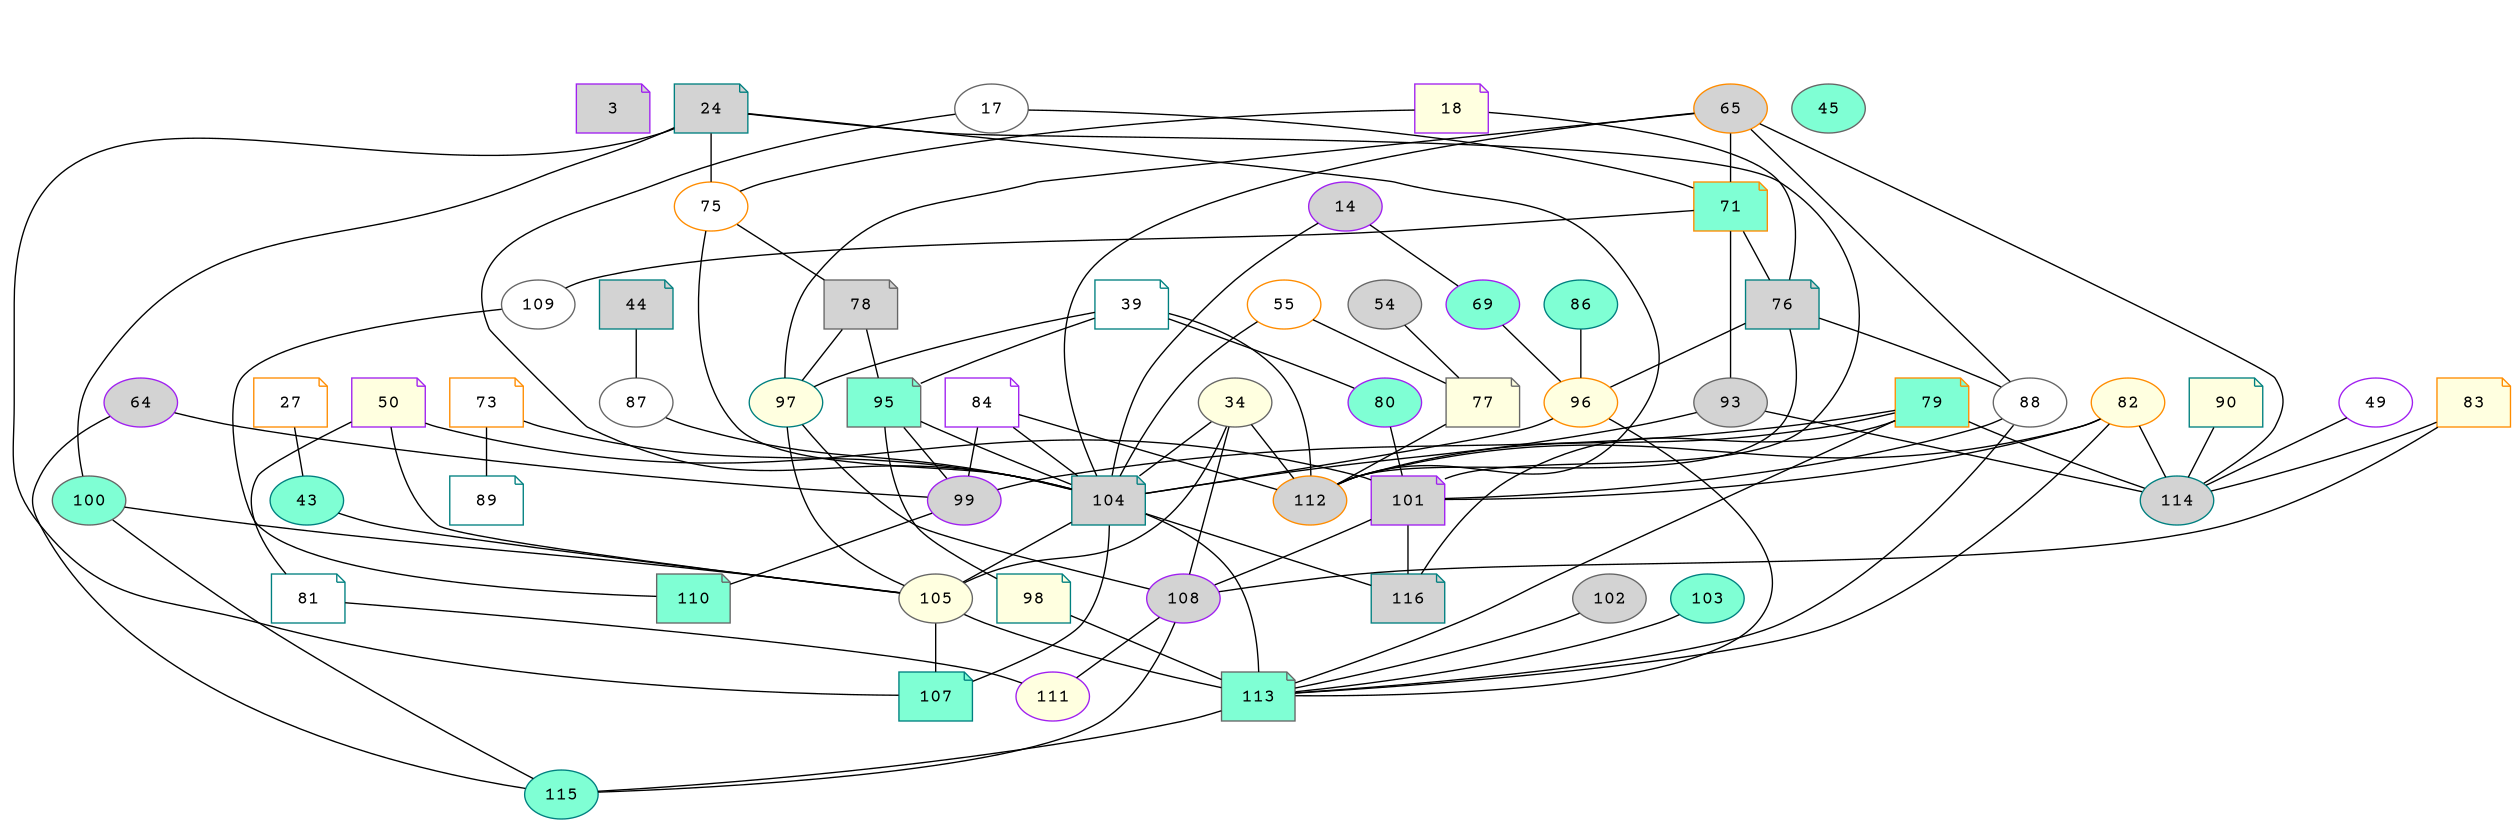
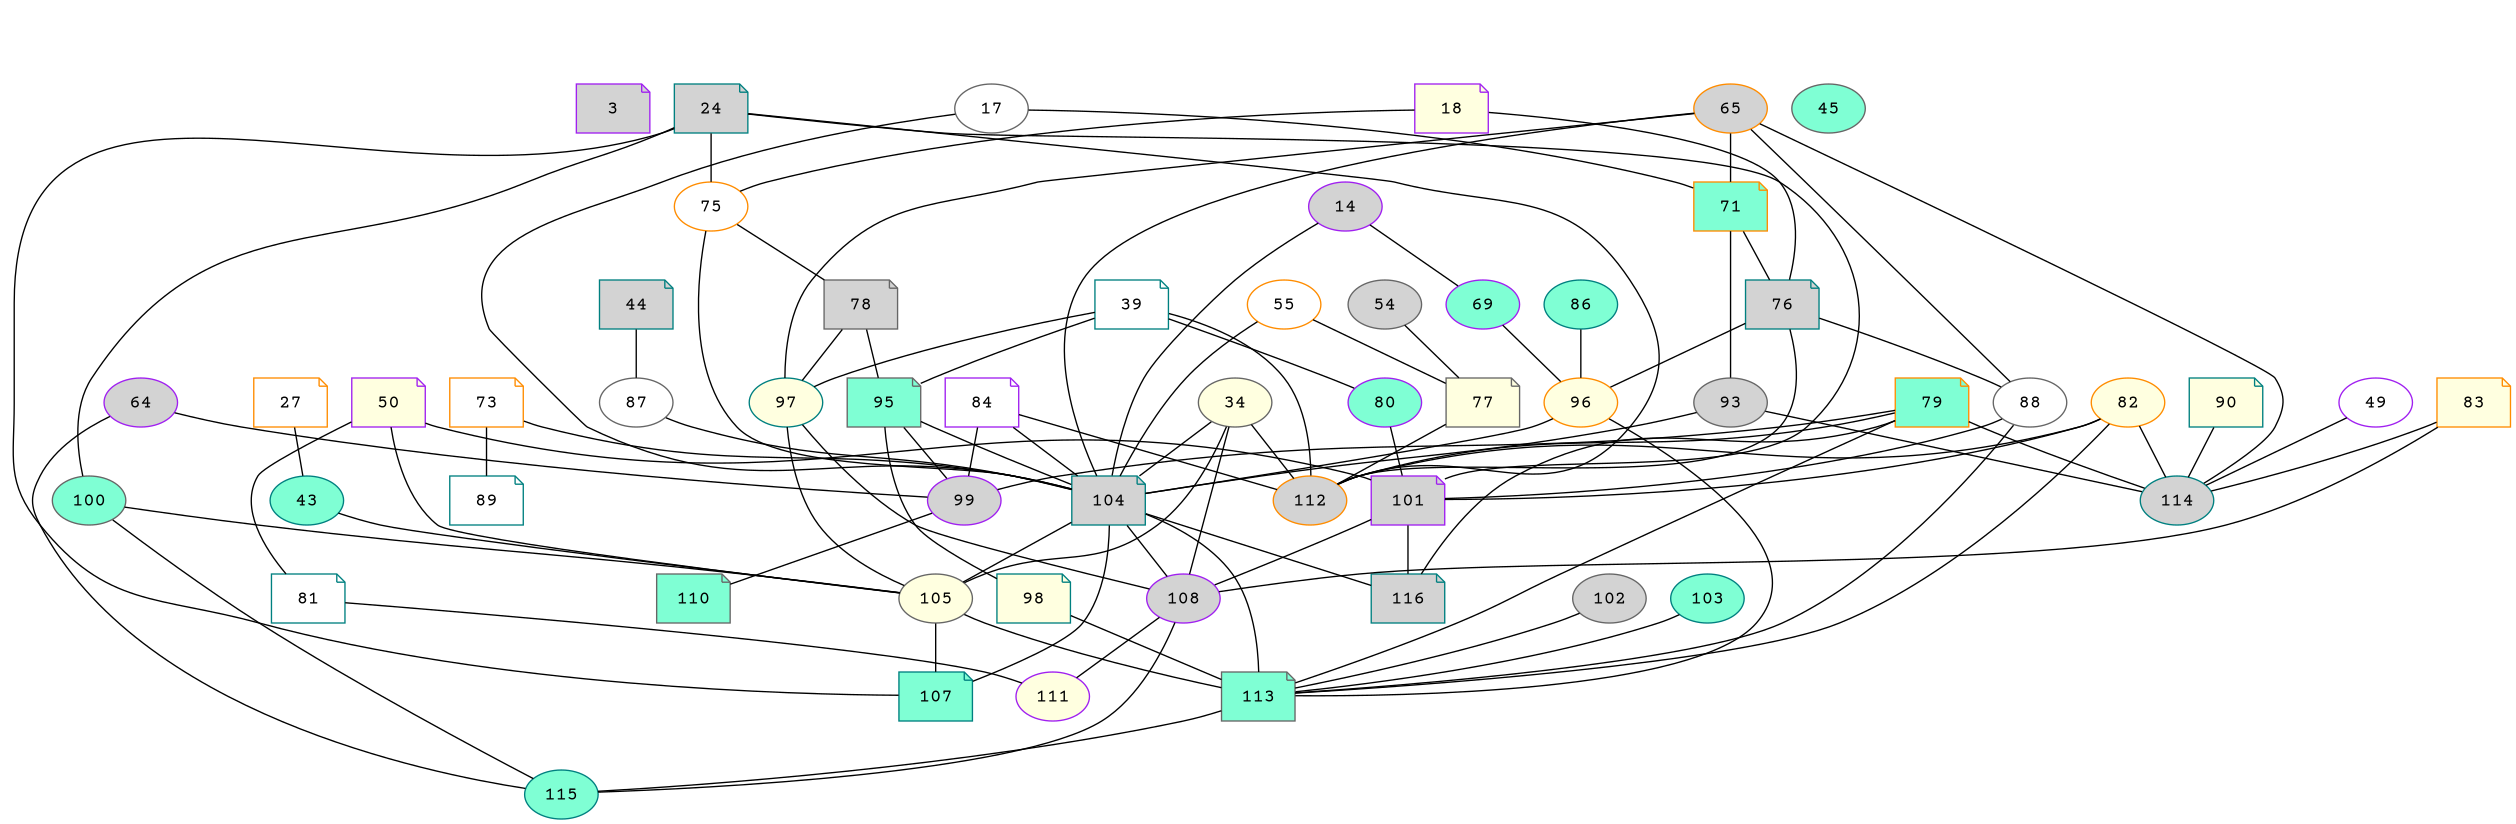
(538, 305) -> none
none -> (1147, 551)
